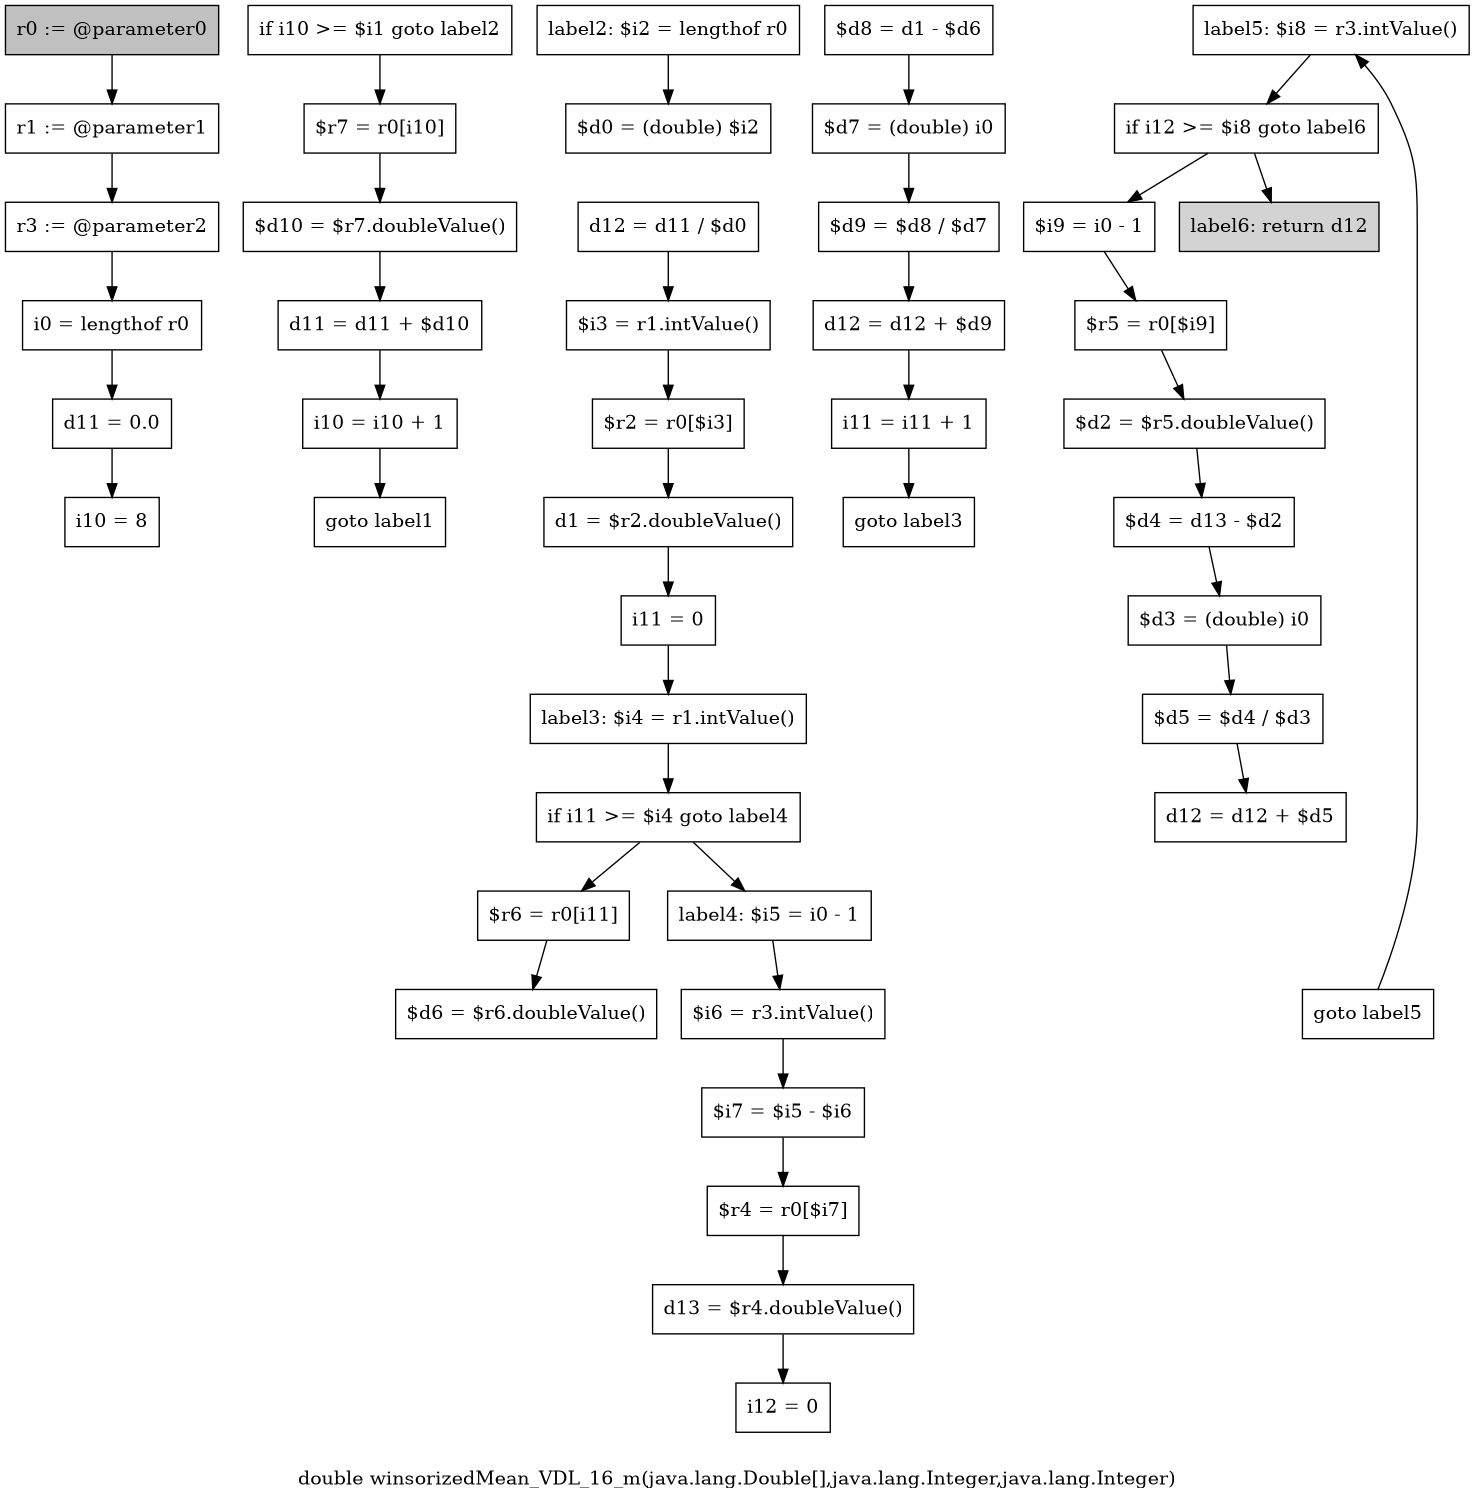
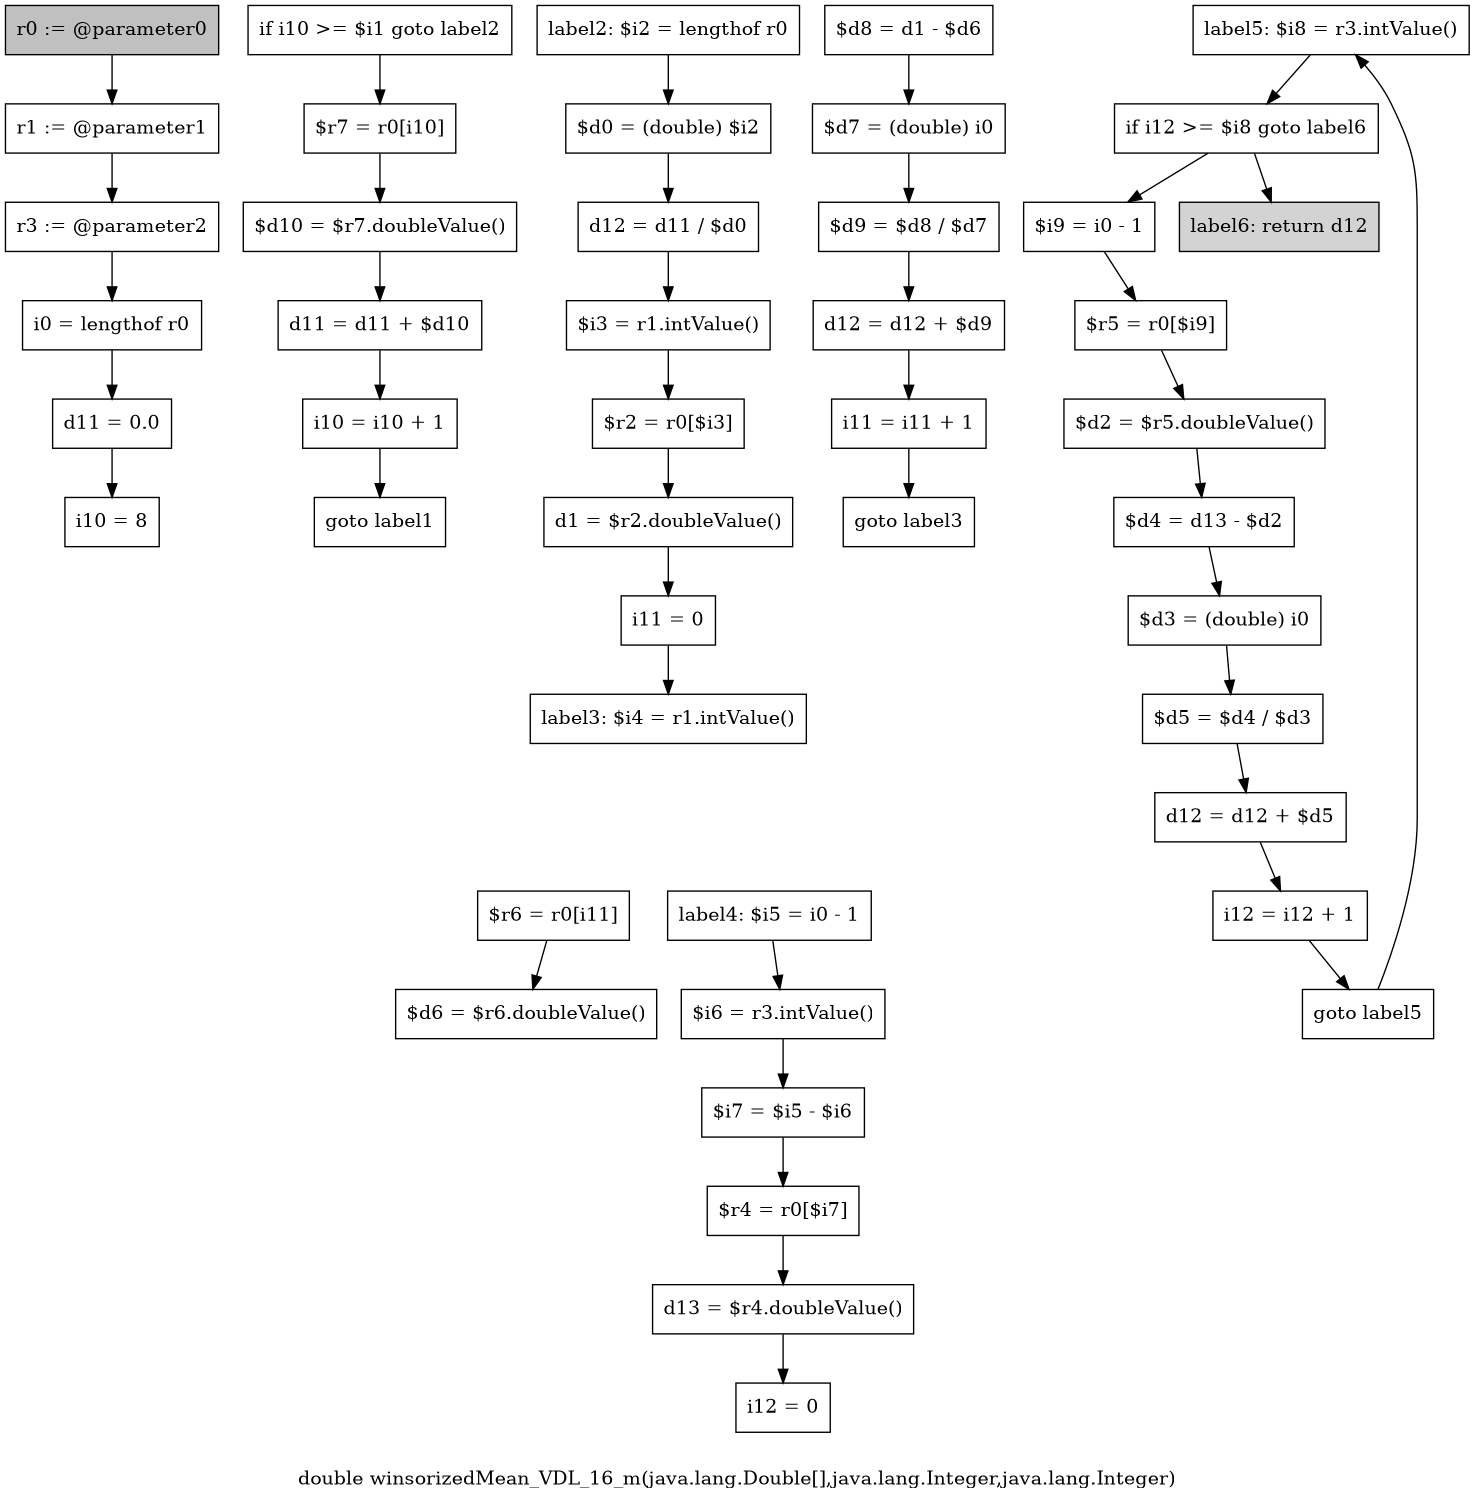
none -> (668, 171)
(668, 817) -> none
none -> (1290, 916)
